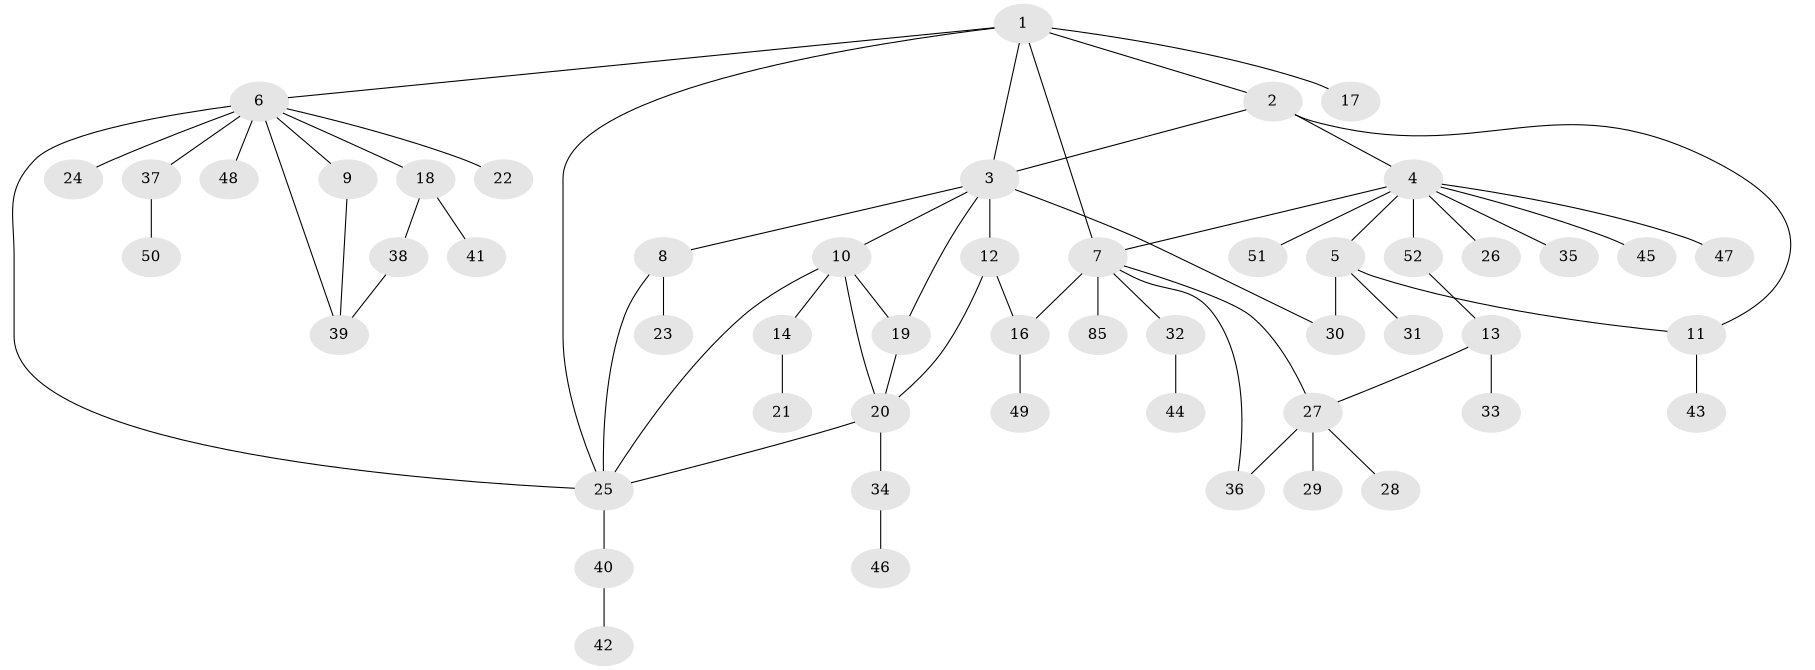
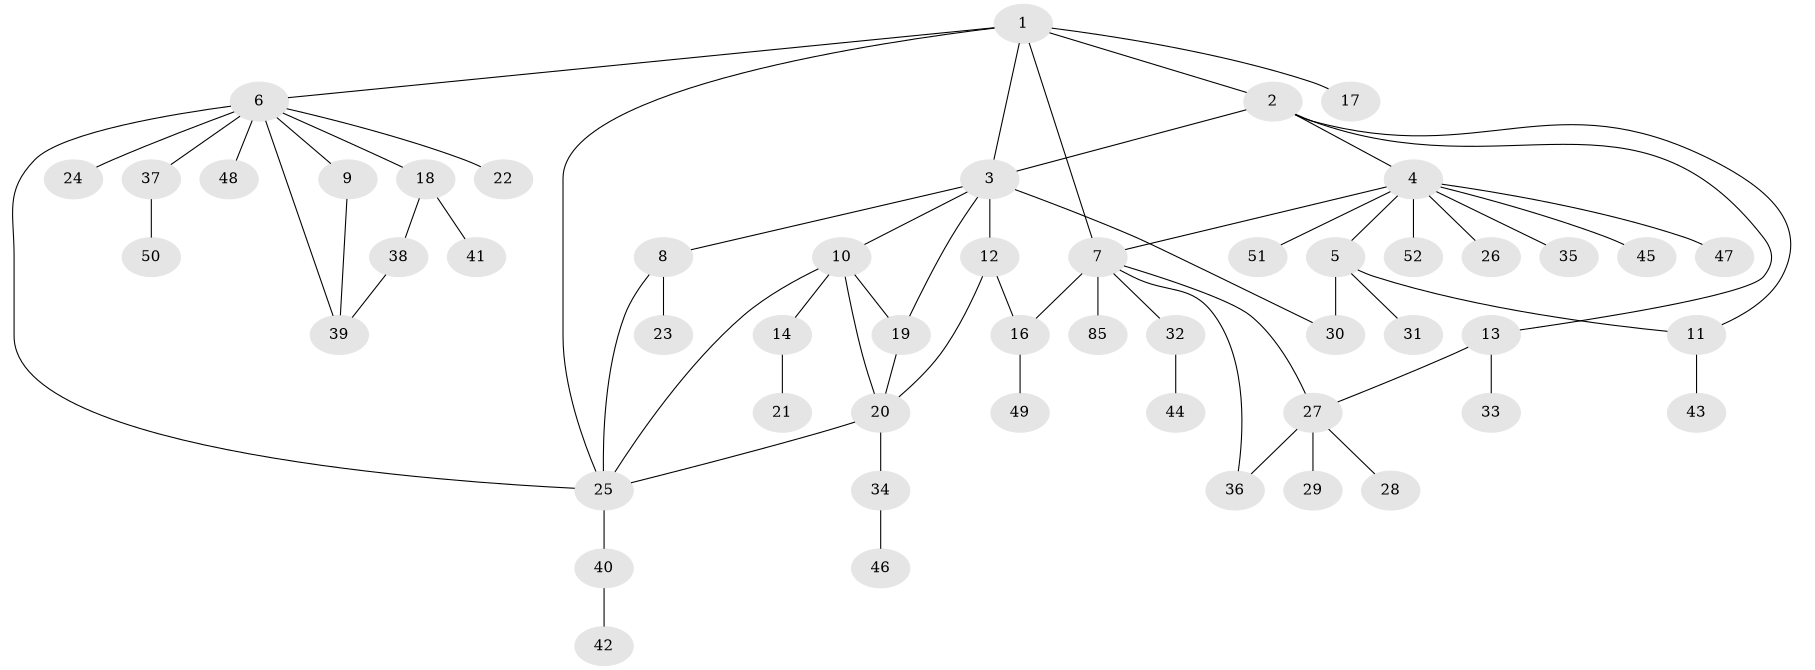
(1444, 288) -> (1685, 171)
